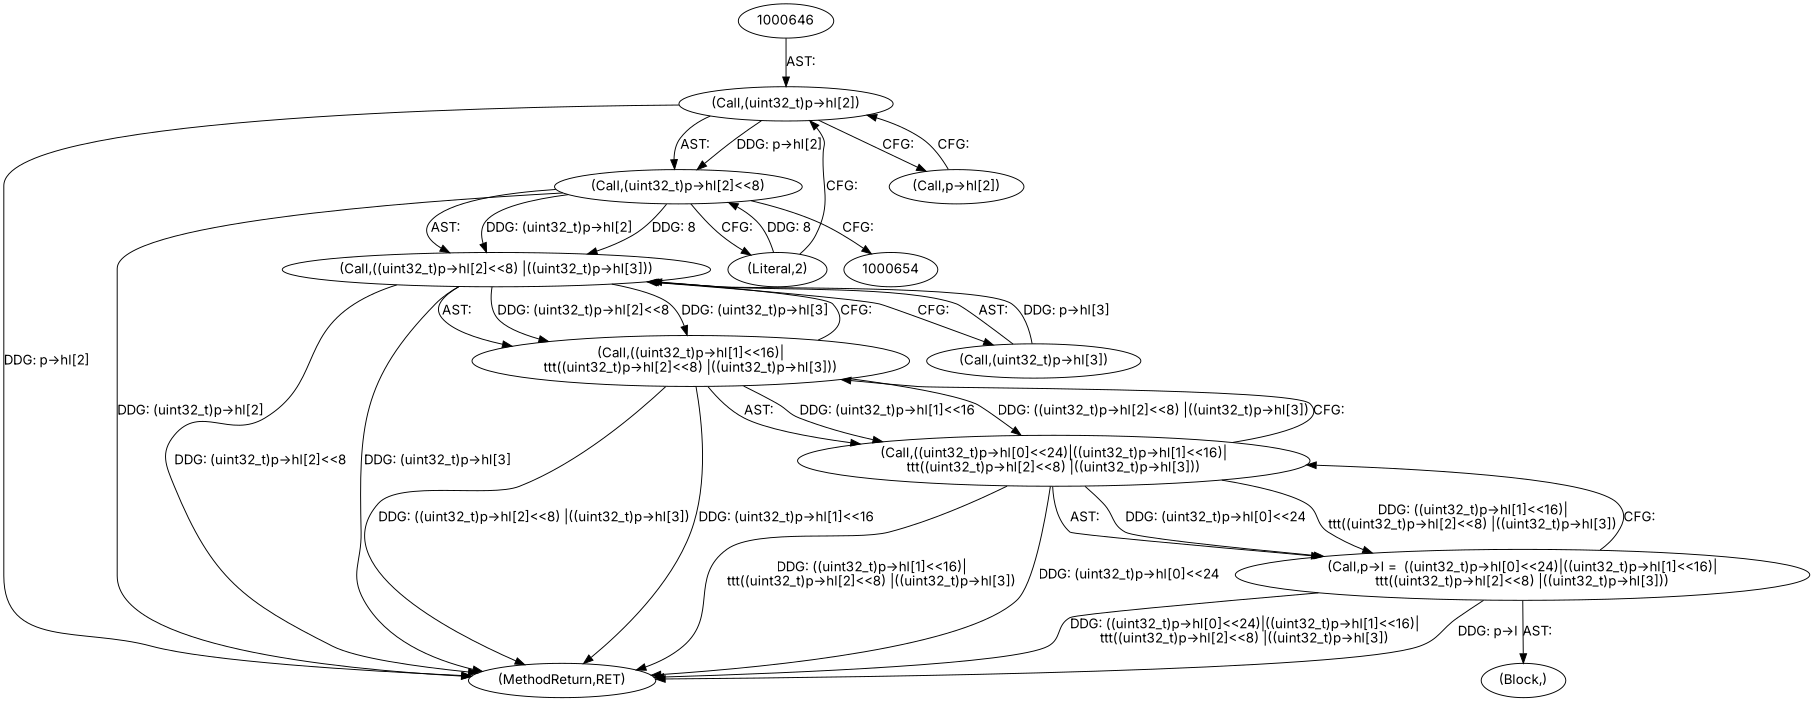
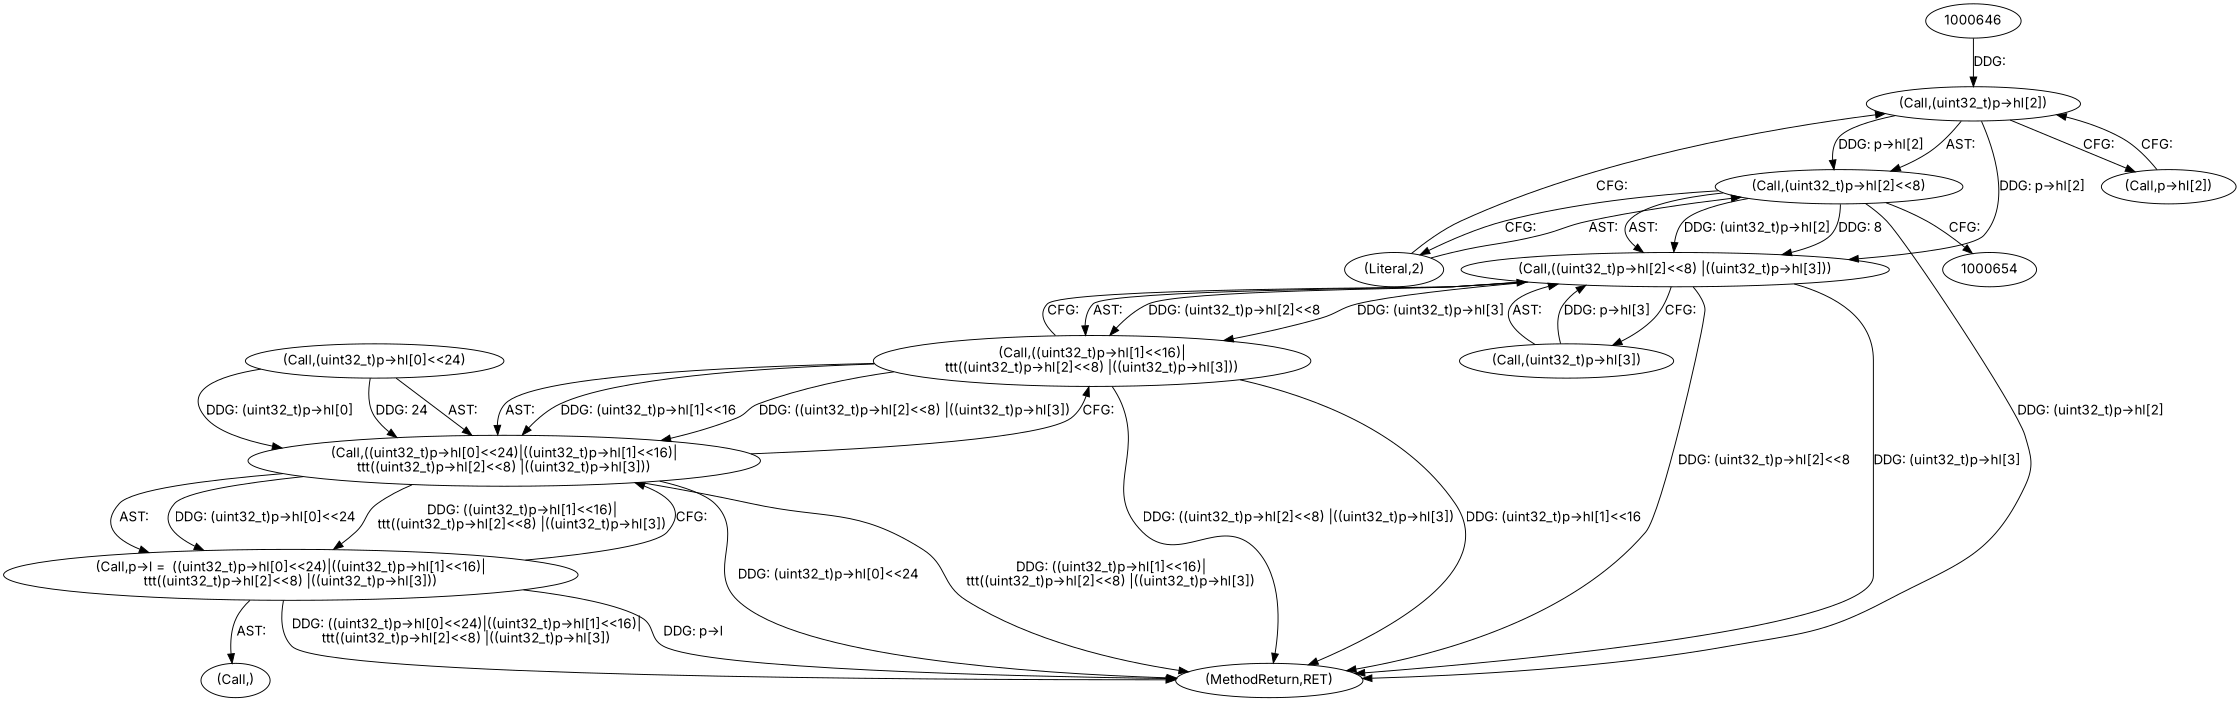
(803, 62) -> (1991, 62)
(789, 228) -> (1605, 228)
(4, 283) -> (1980, 238)
none -> (375, 361)
(1523, 680) -> (236, 680)
